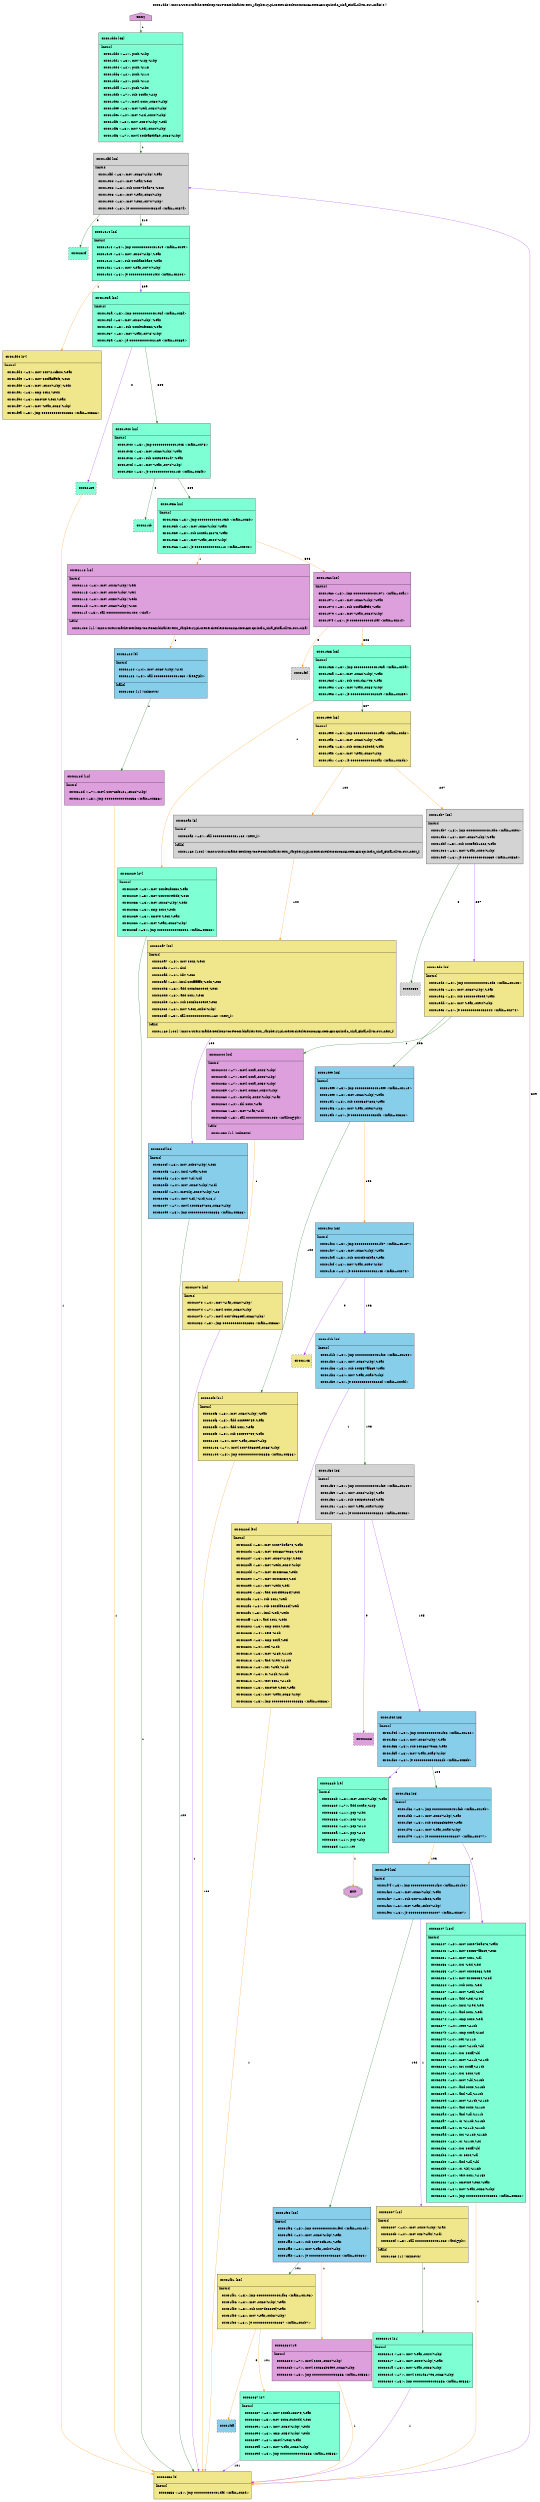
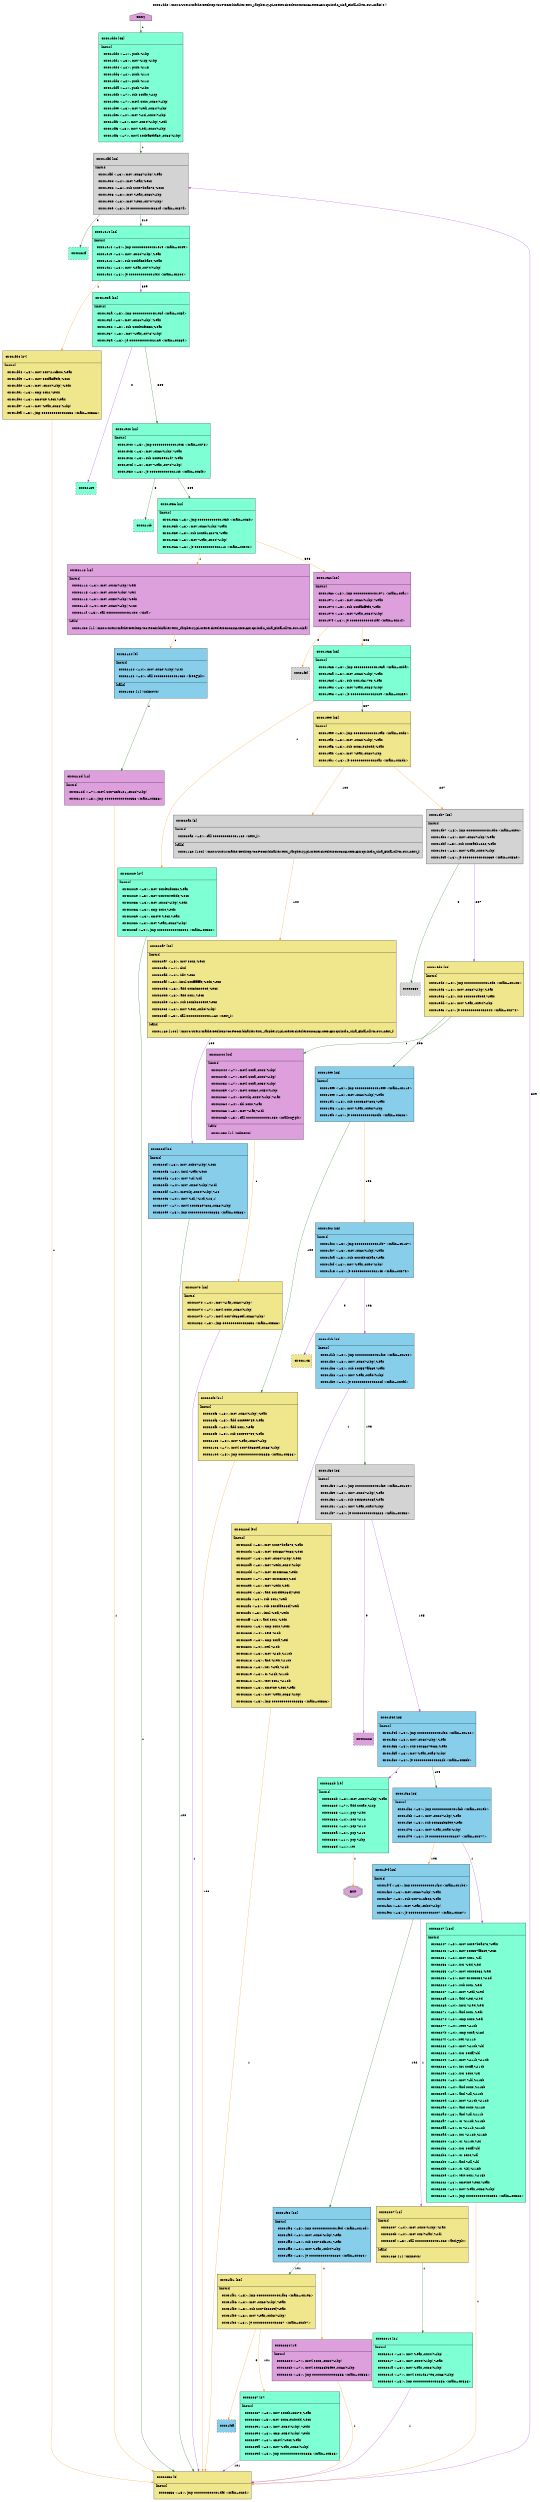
(61, 1511) -> (52, 1489)
